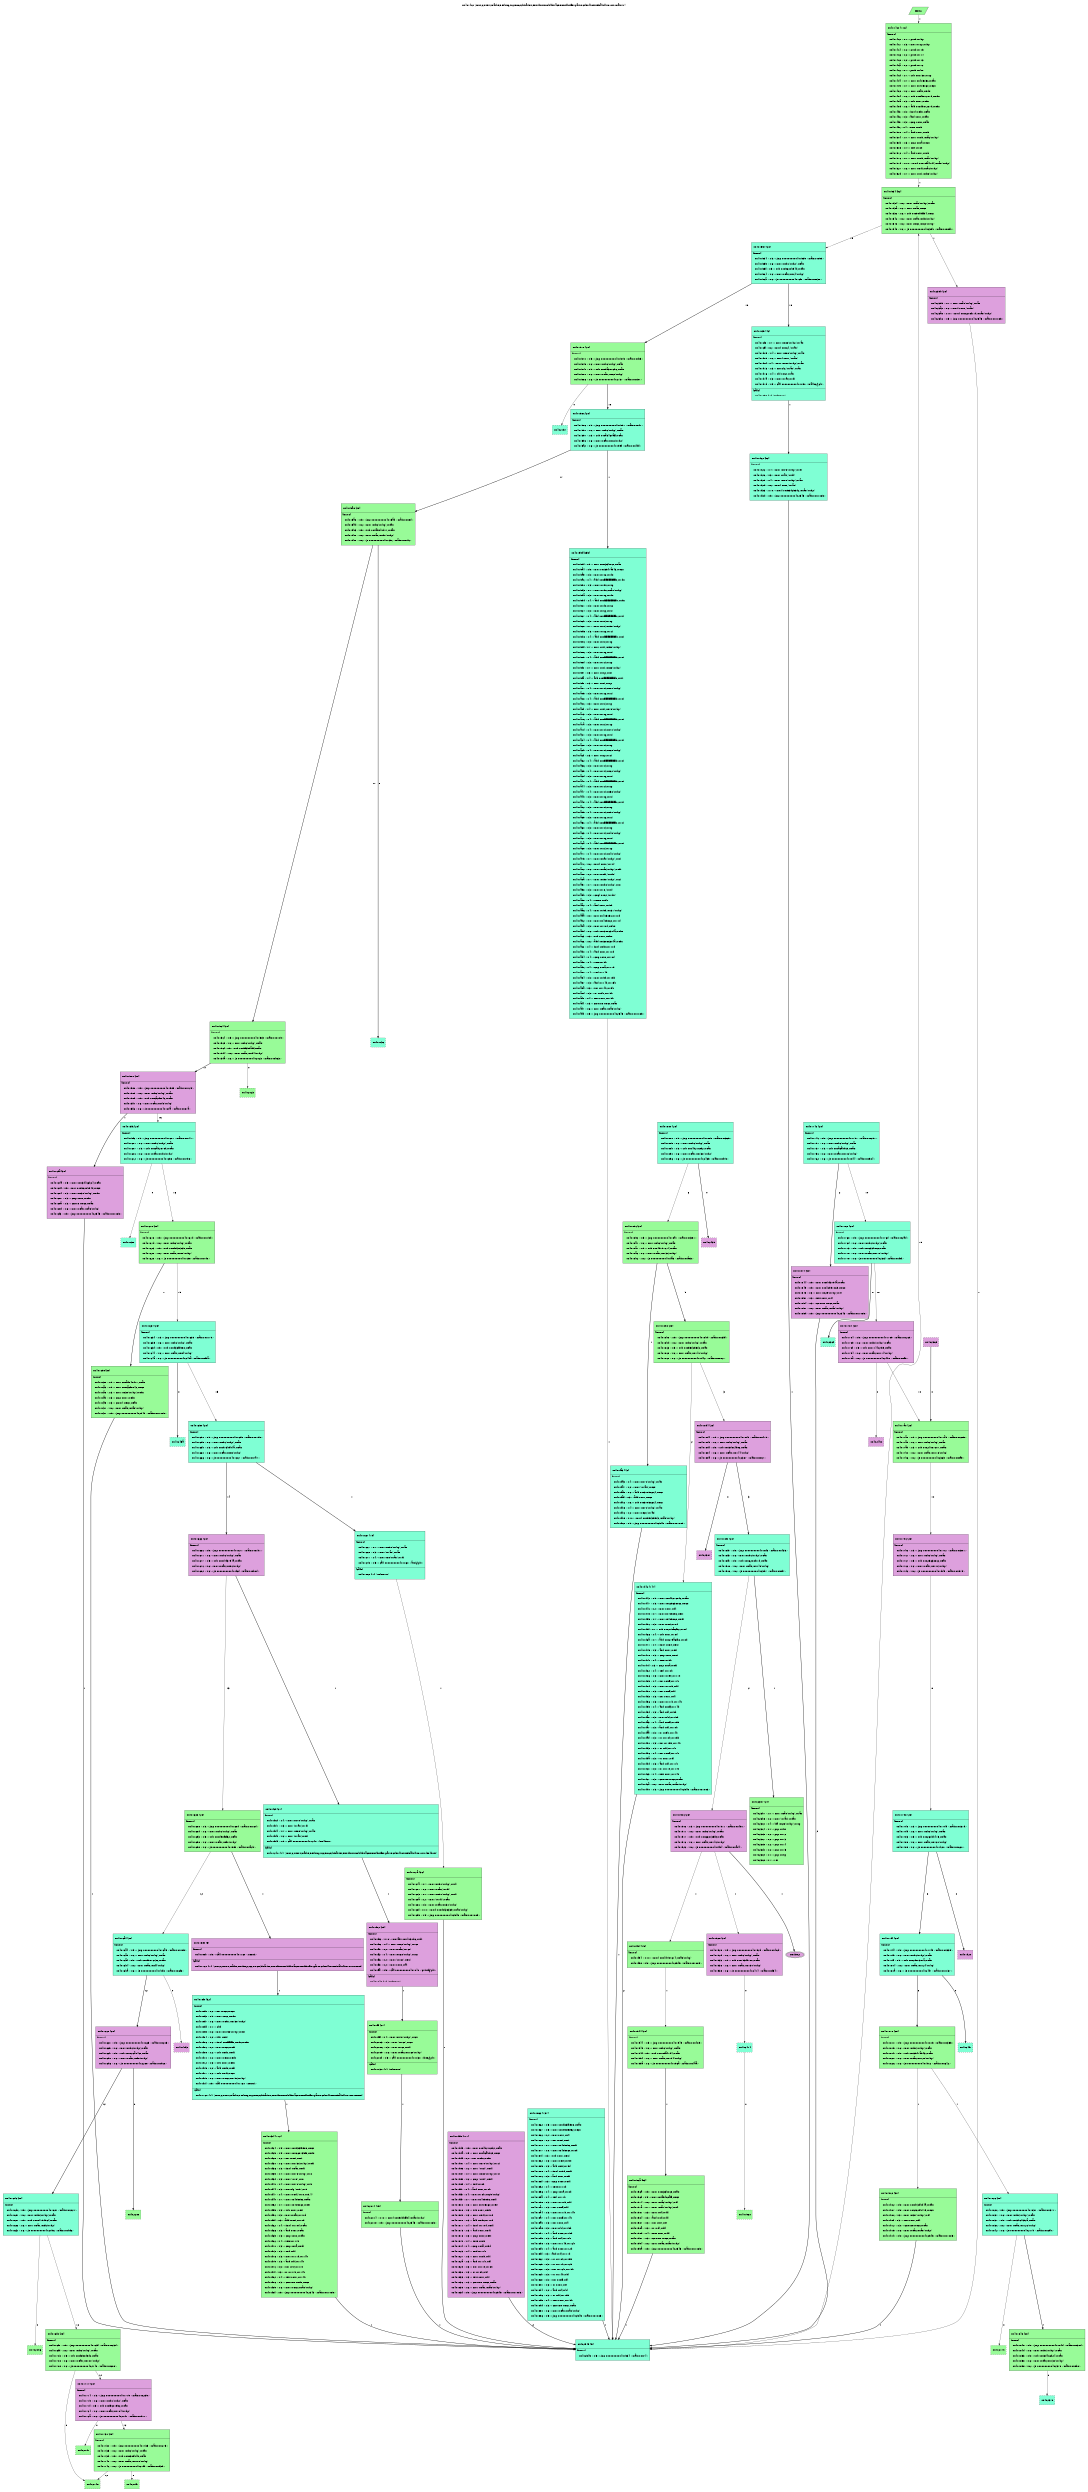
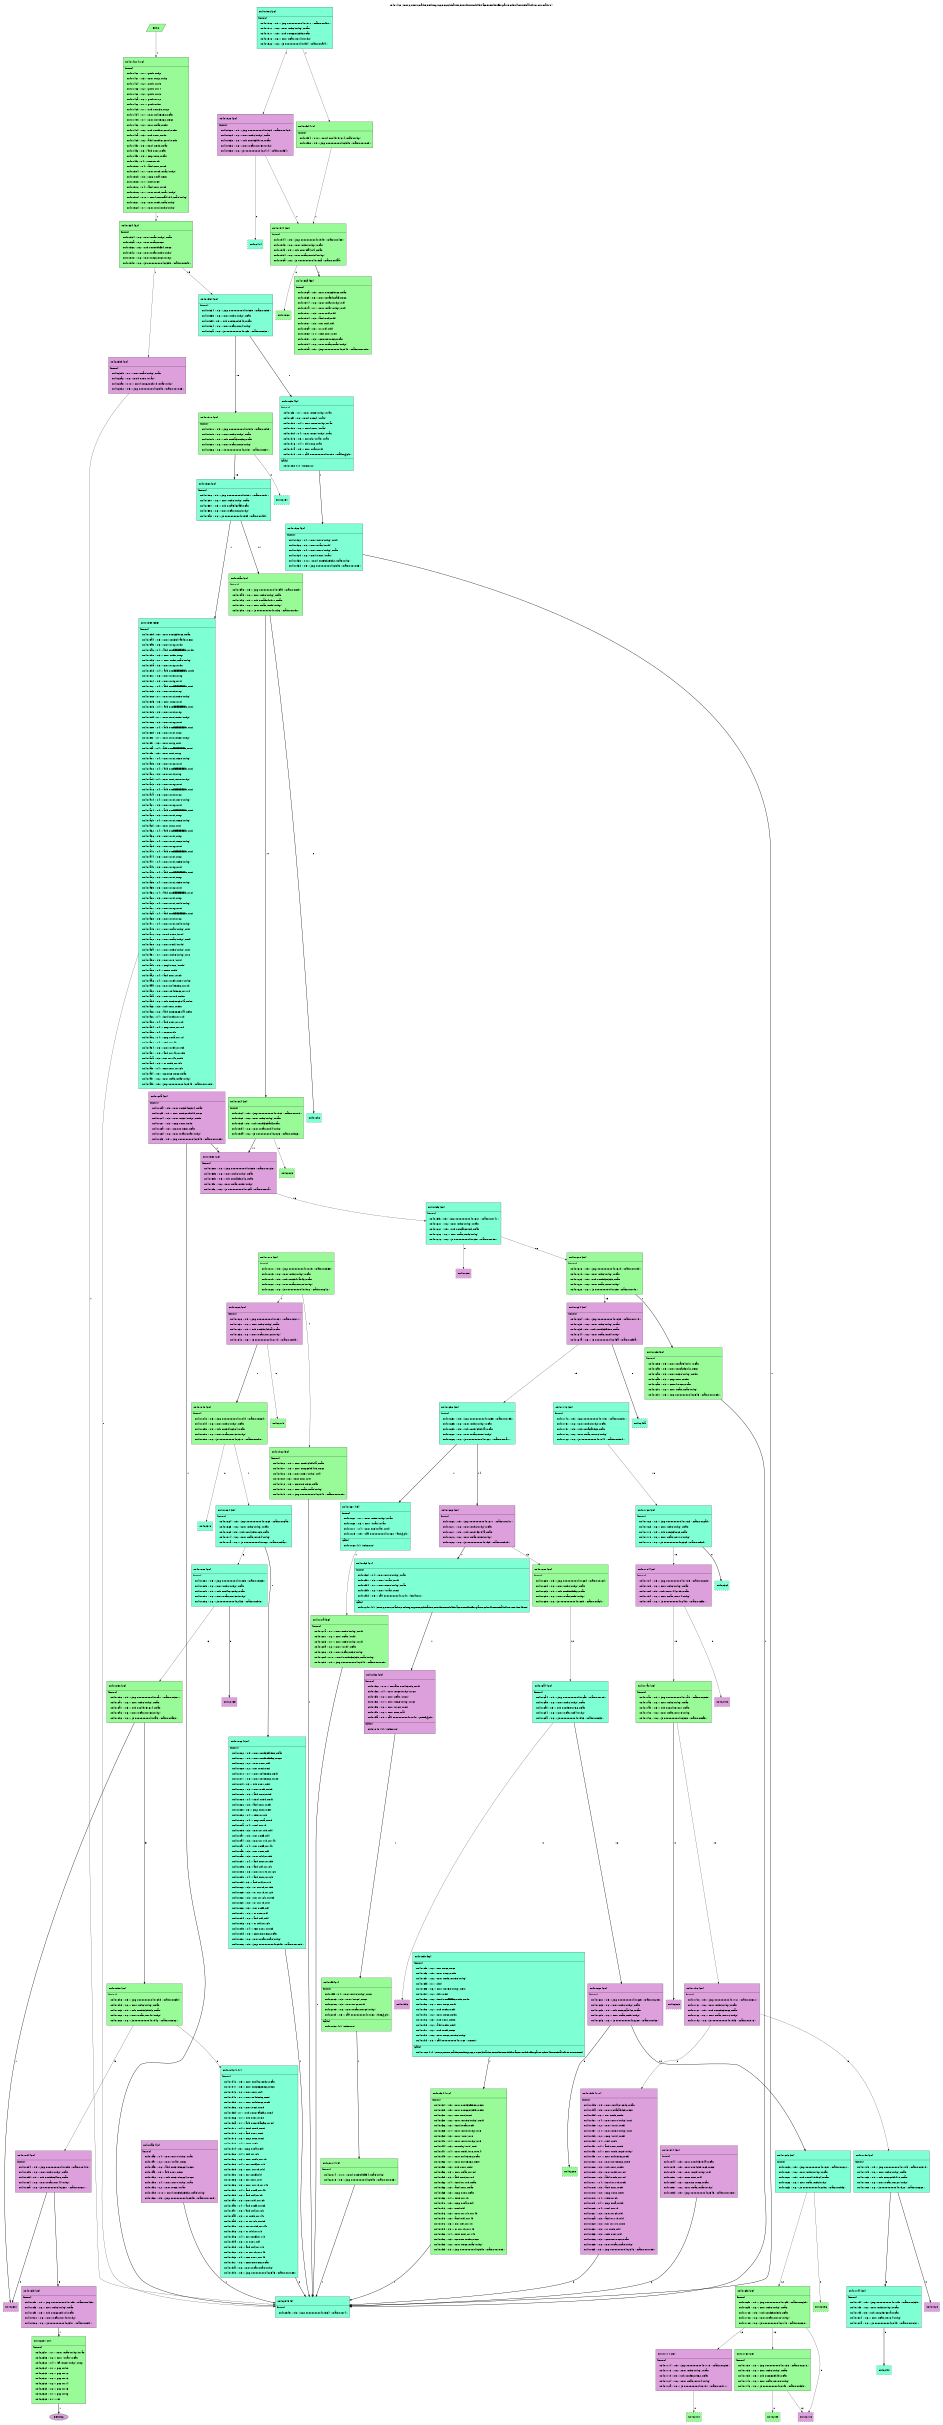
none -> (281, 189)
(790, 305) -> (289, 375)
(108, 1138) -> (215, 1147)
(834, 1214) -> none
(128, 1242) -> (464, 1274)
(178, 1342) -> (605, 1324)
(648, 1363) -> (28, 2003)
(903, 1364) -> none
(931, 1383) -> (674, 1860)
(649, 1497) -> (179, 2172)
none -> (254, 1526)
(752, 1555) -> (59, 2307)
(731, 1692) -> none
(709, 1831) -> (295, 28)
(767, 1897) -> (59, 2408)
(278, 1955) -> none
(917, 2000) -> none
none -> (678, 2060)
(745, 2130) -> (289, 287)
(1020, 2215) -> (264, 1324)
(637, 2296) -> none
(122, 2424) -> (773, 2338)
(92, 2484) -> (806, 2417)
